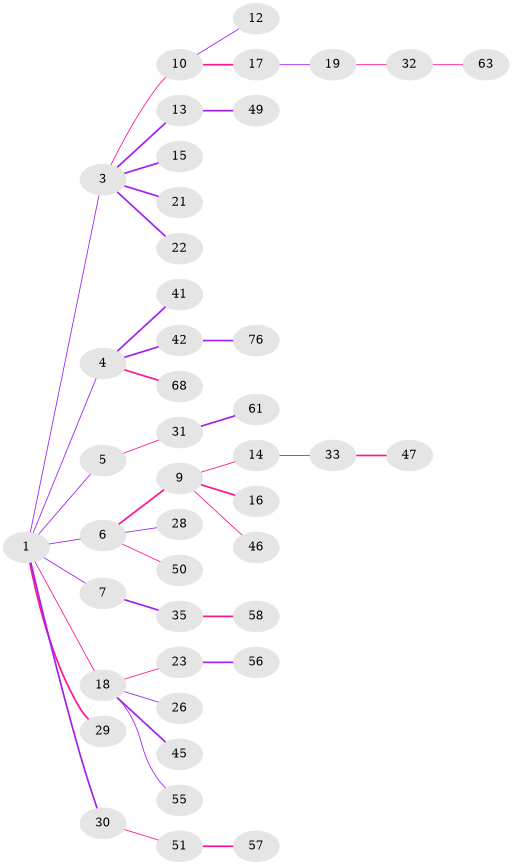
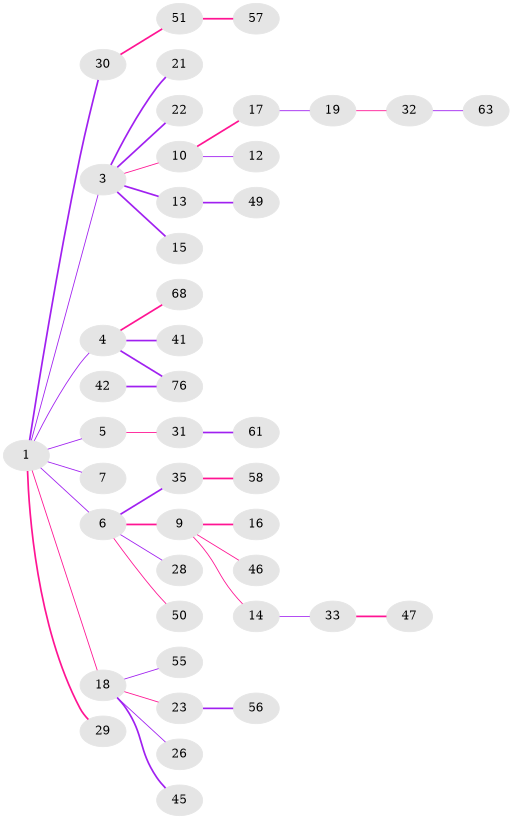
(448, 65) -> (448, 111)
(141, 352) -> (141, 364)
(141, 605) -> (141, 501)
(141, 835) -> (141, 42)
